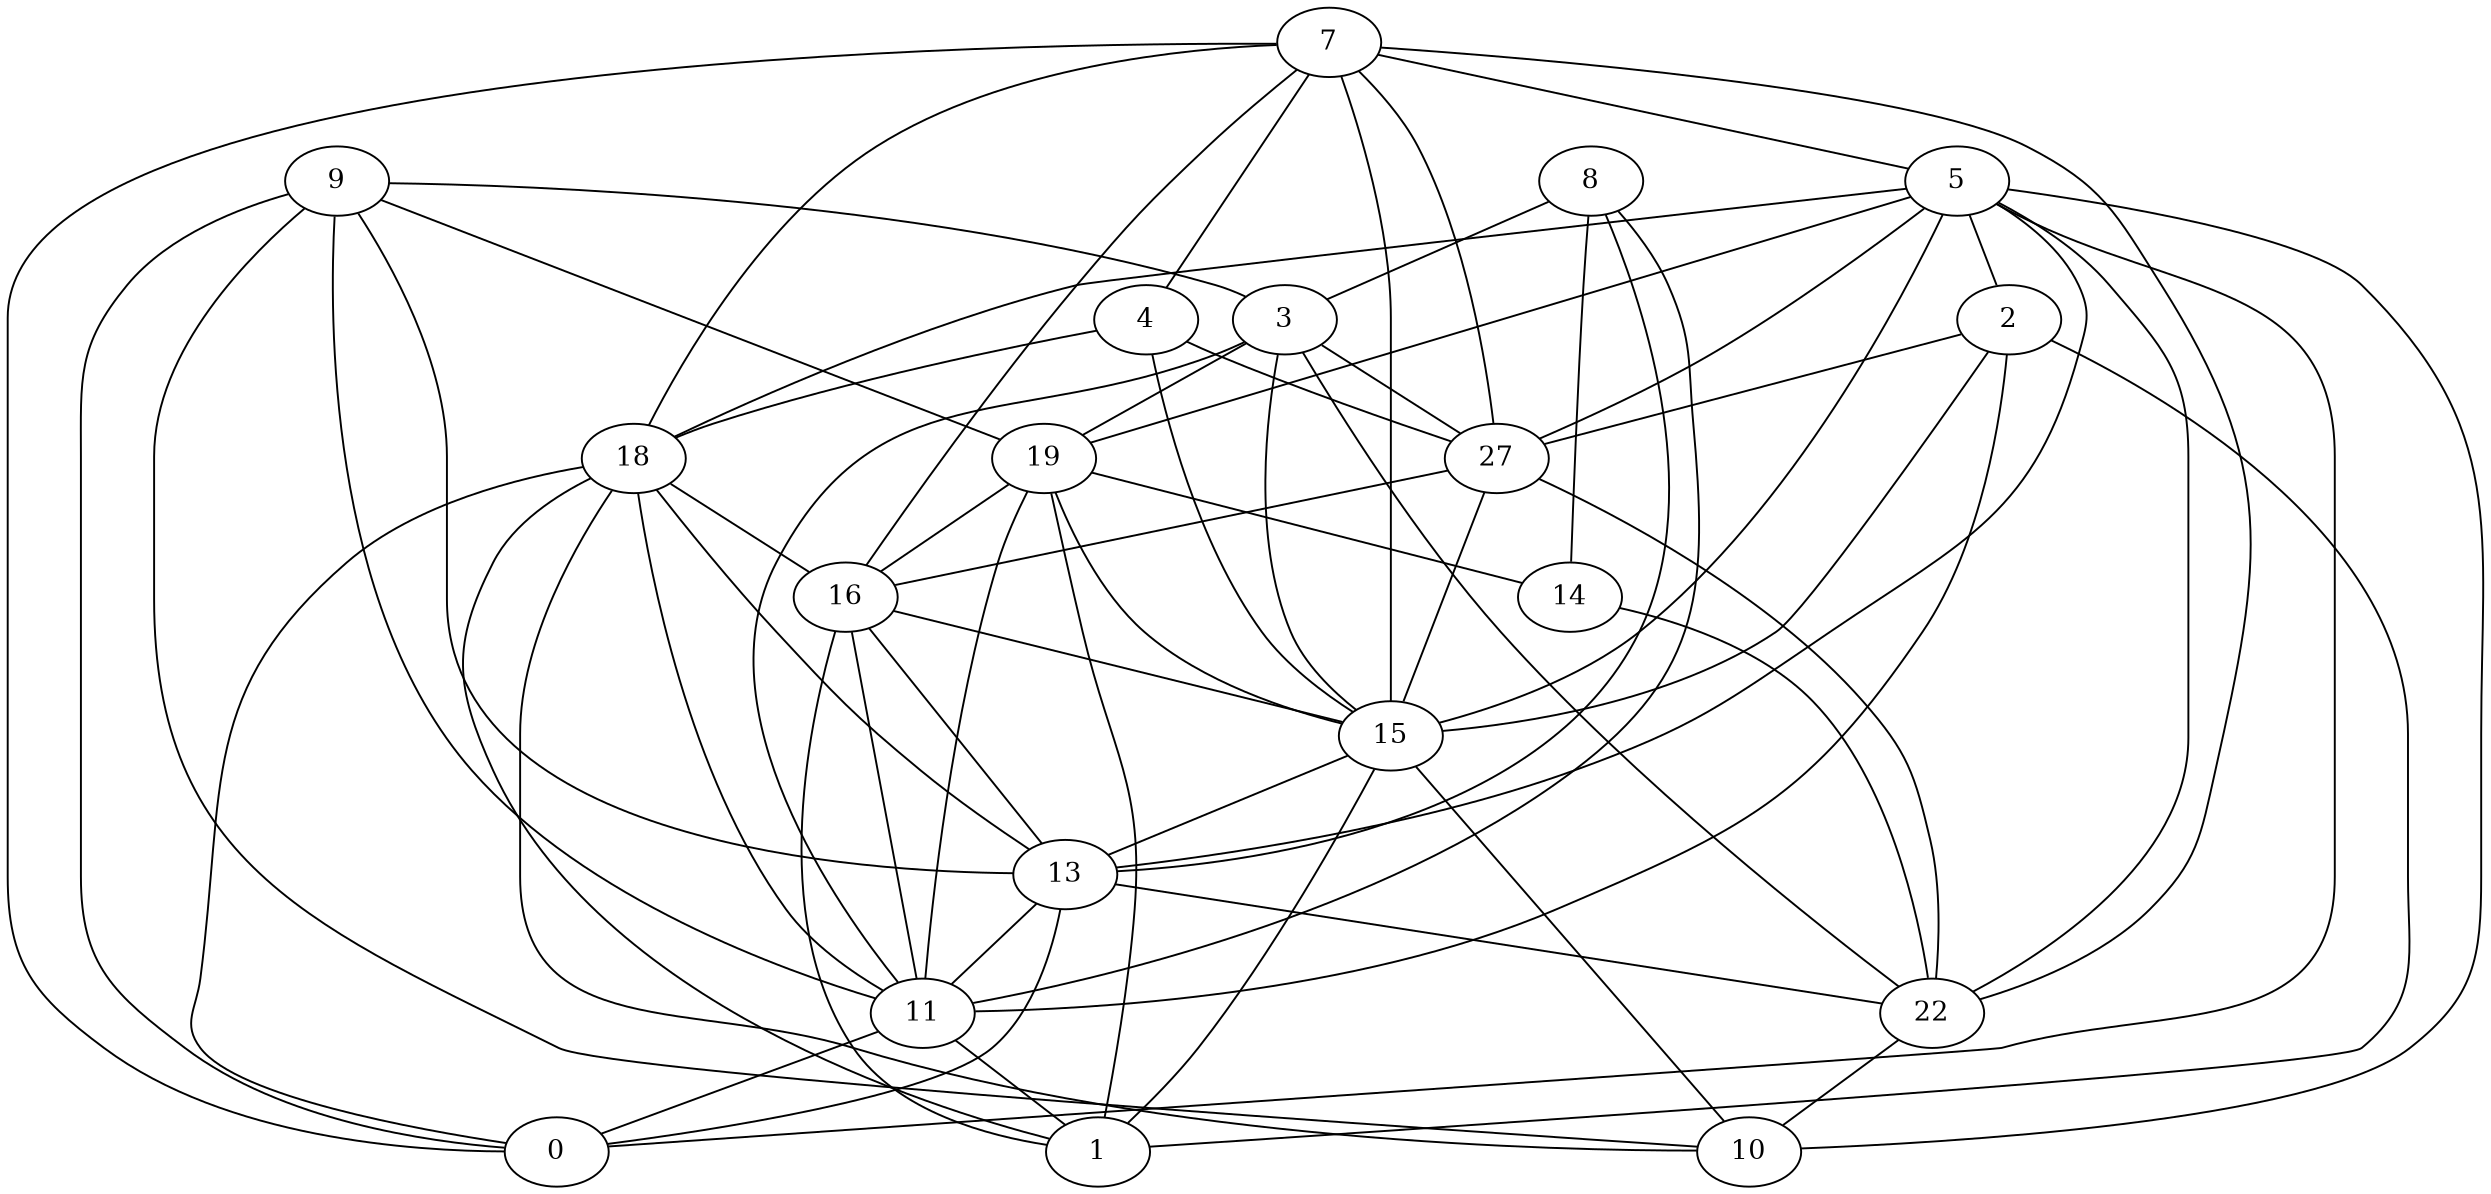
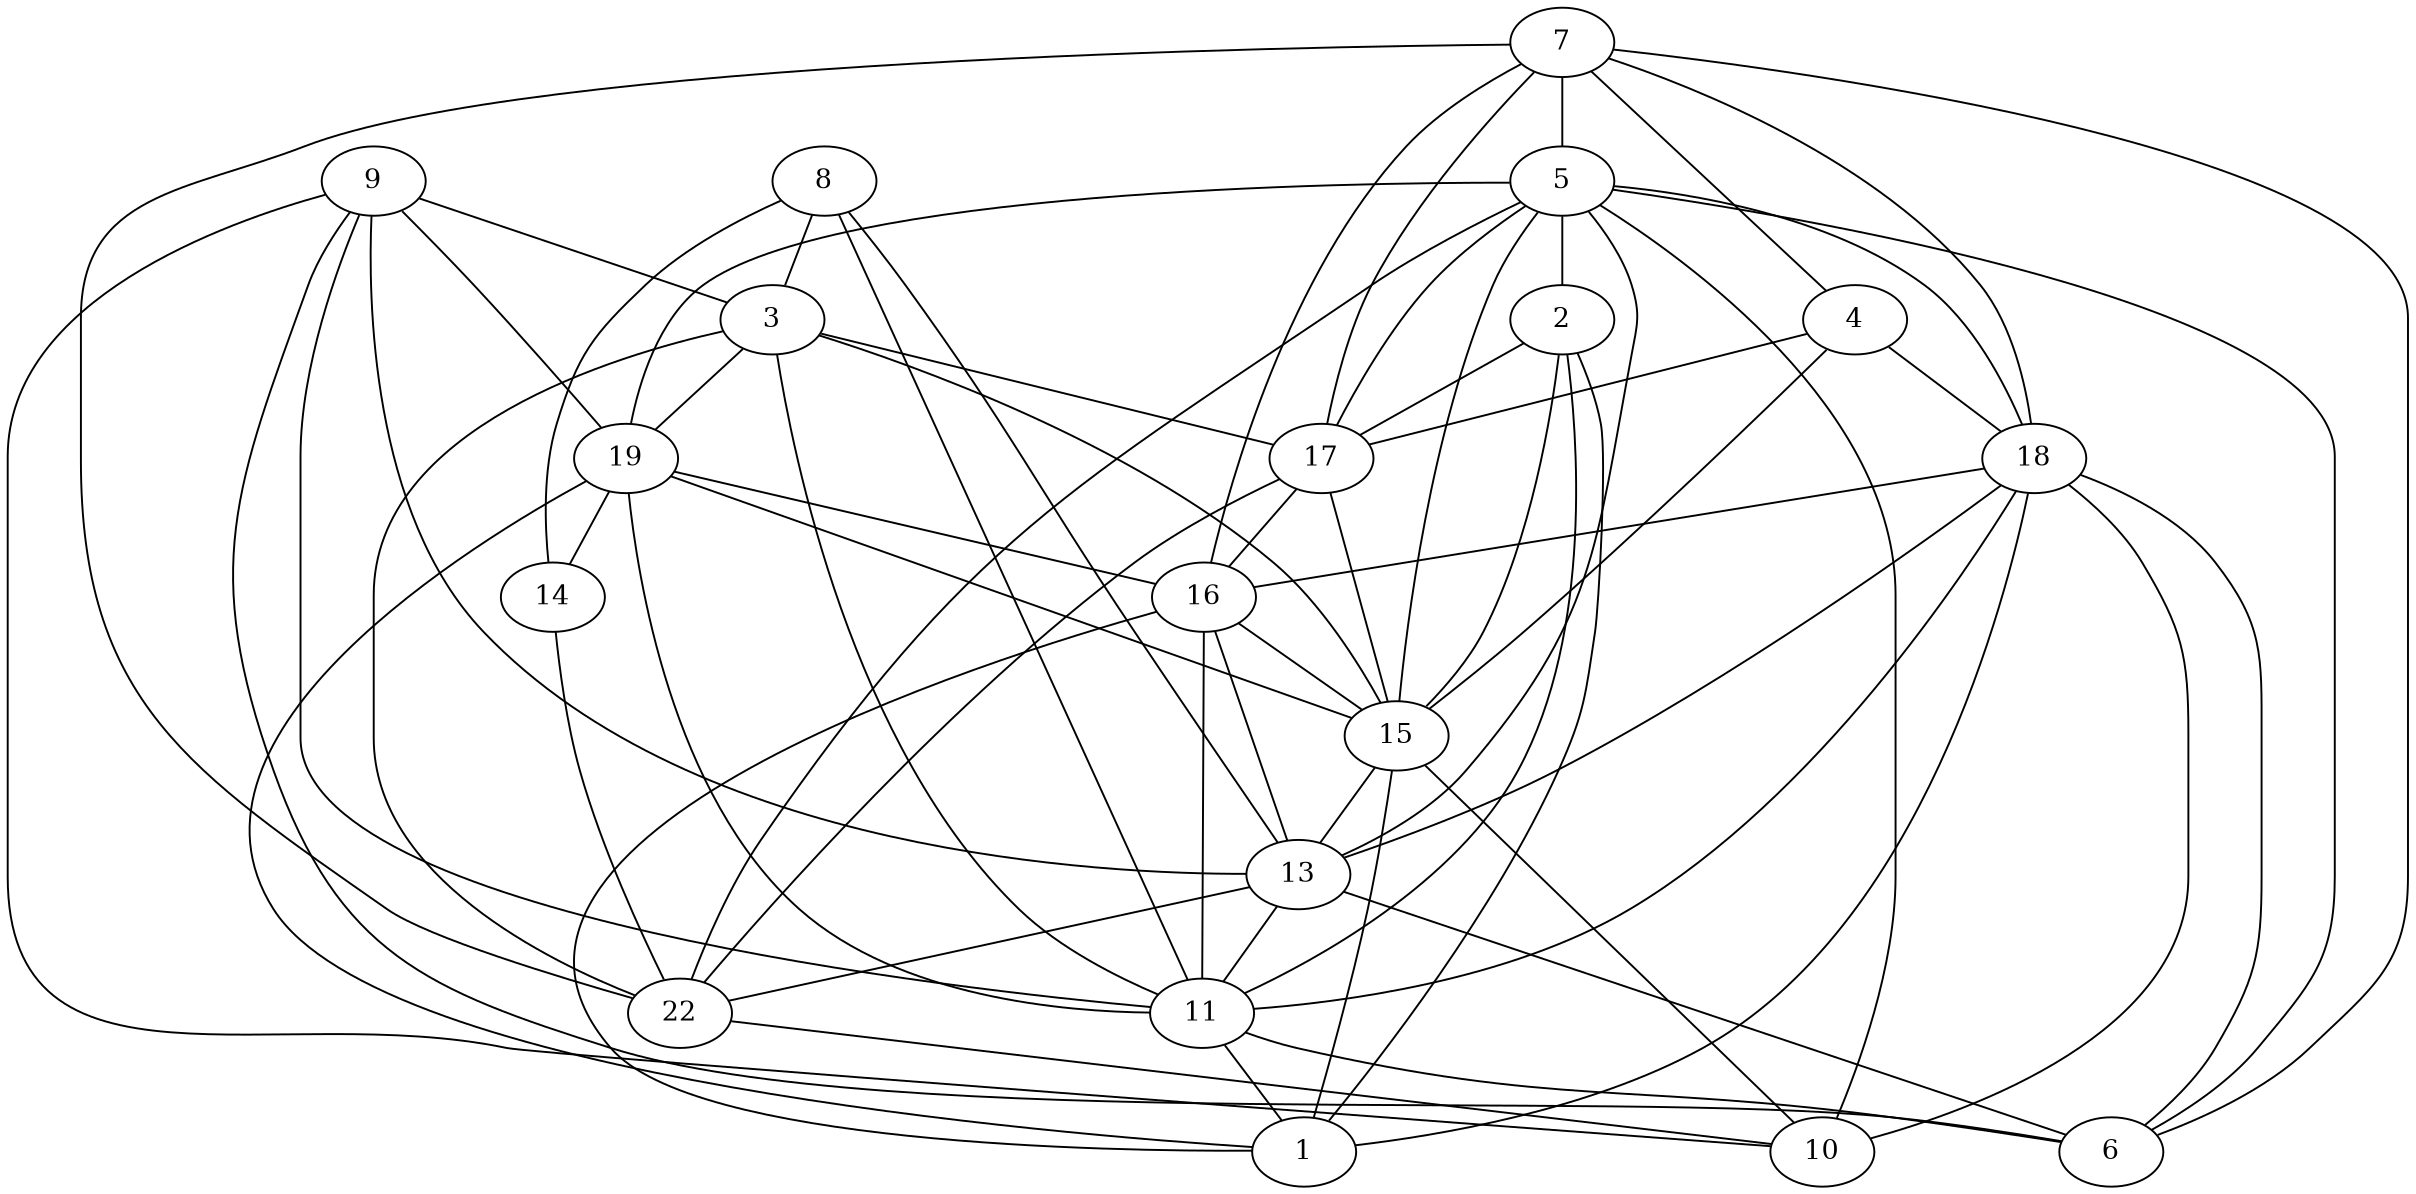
(1391, 370) -> none
(1497, 458) -> (1322, 458)
(557, 1152) -> (2111, 1152)
